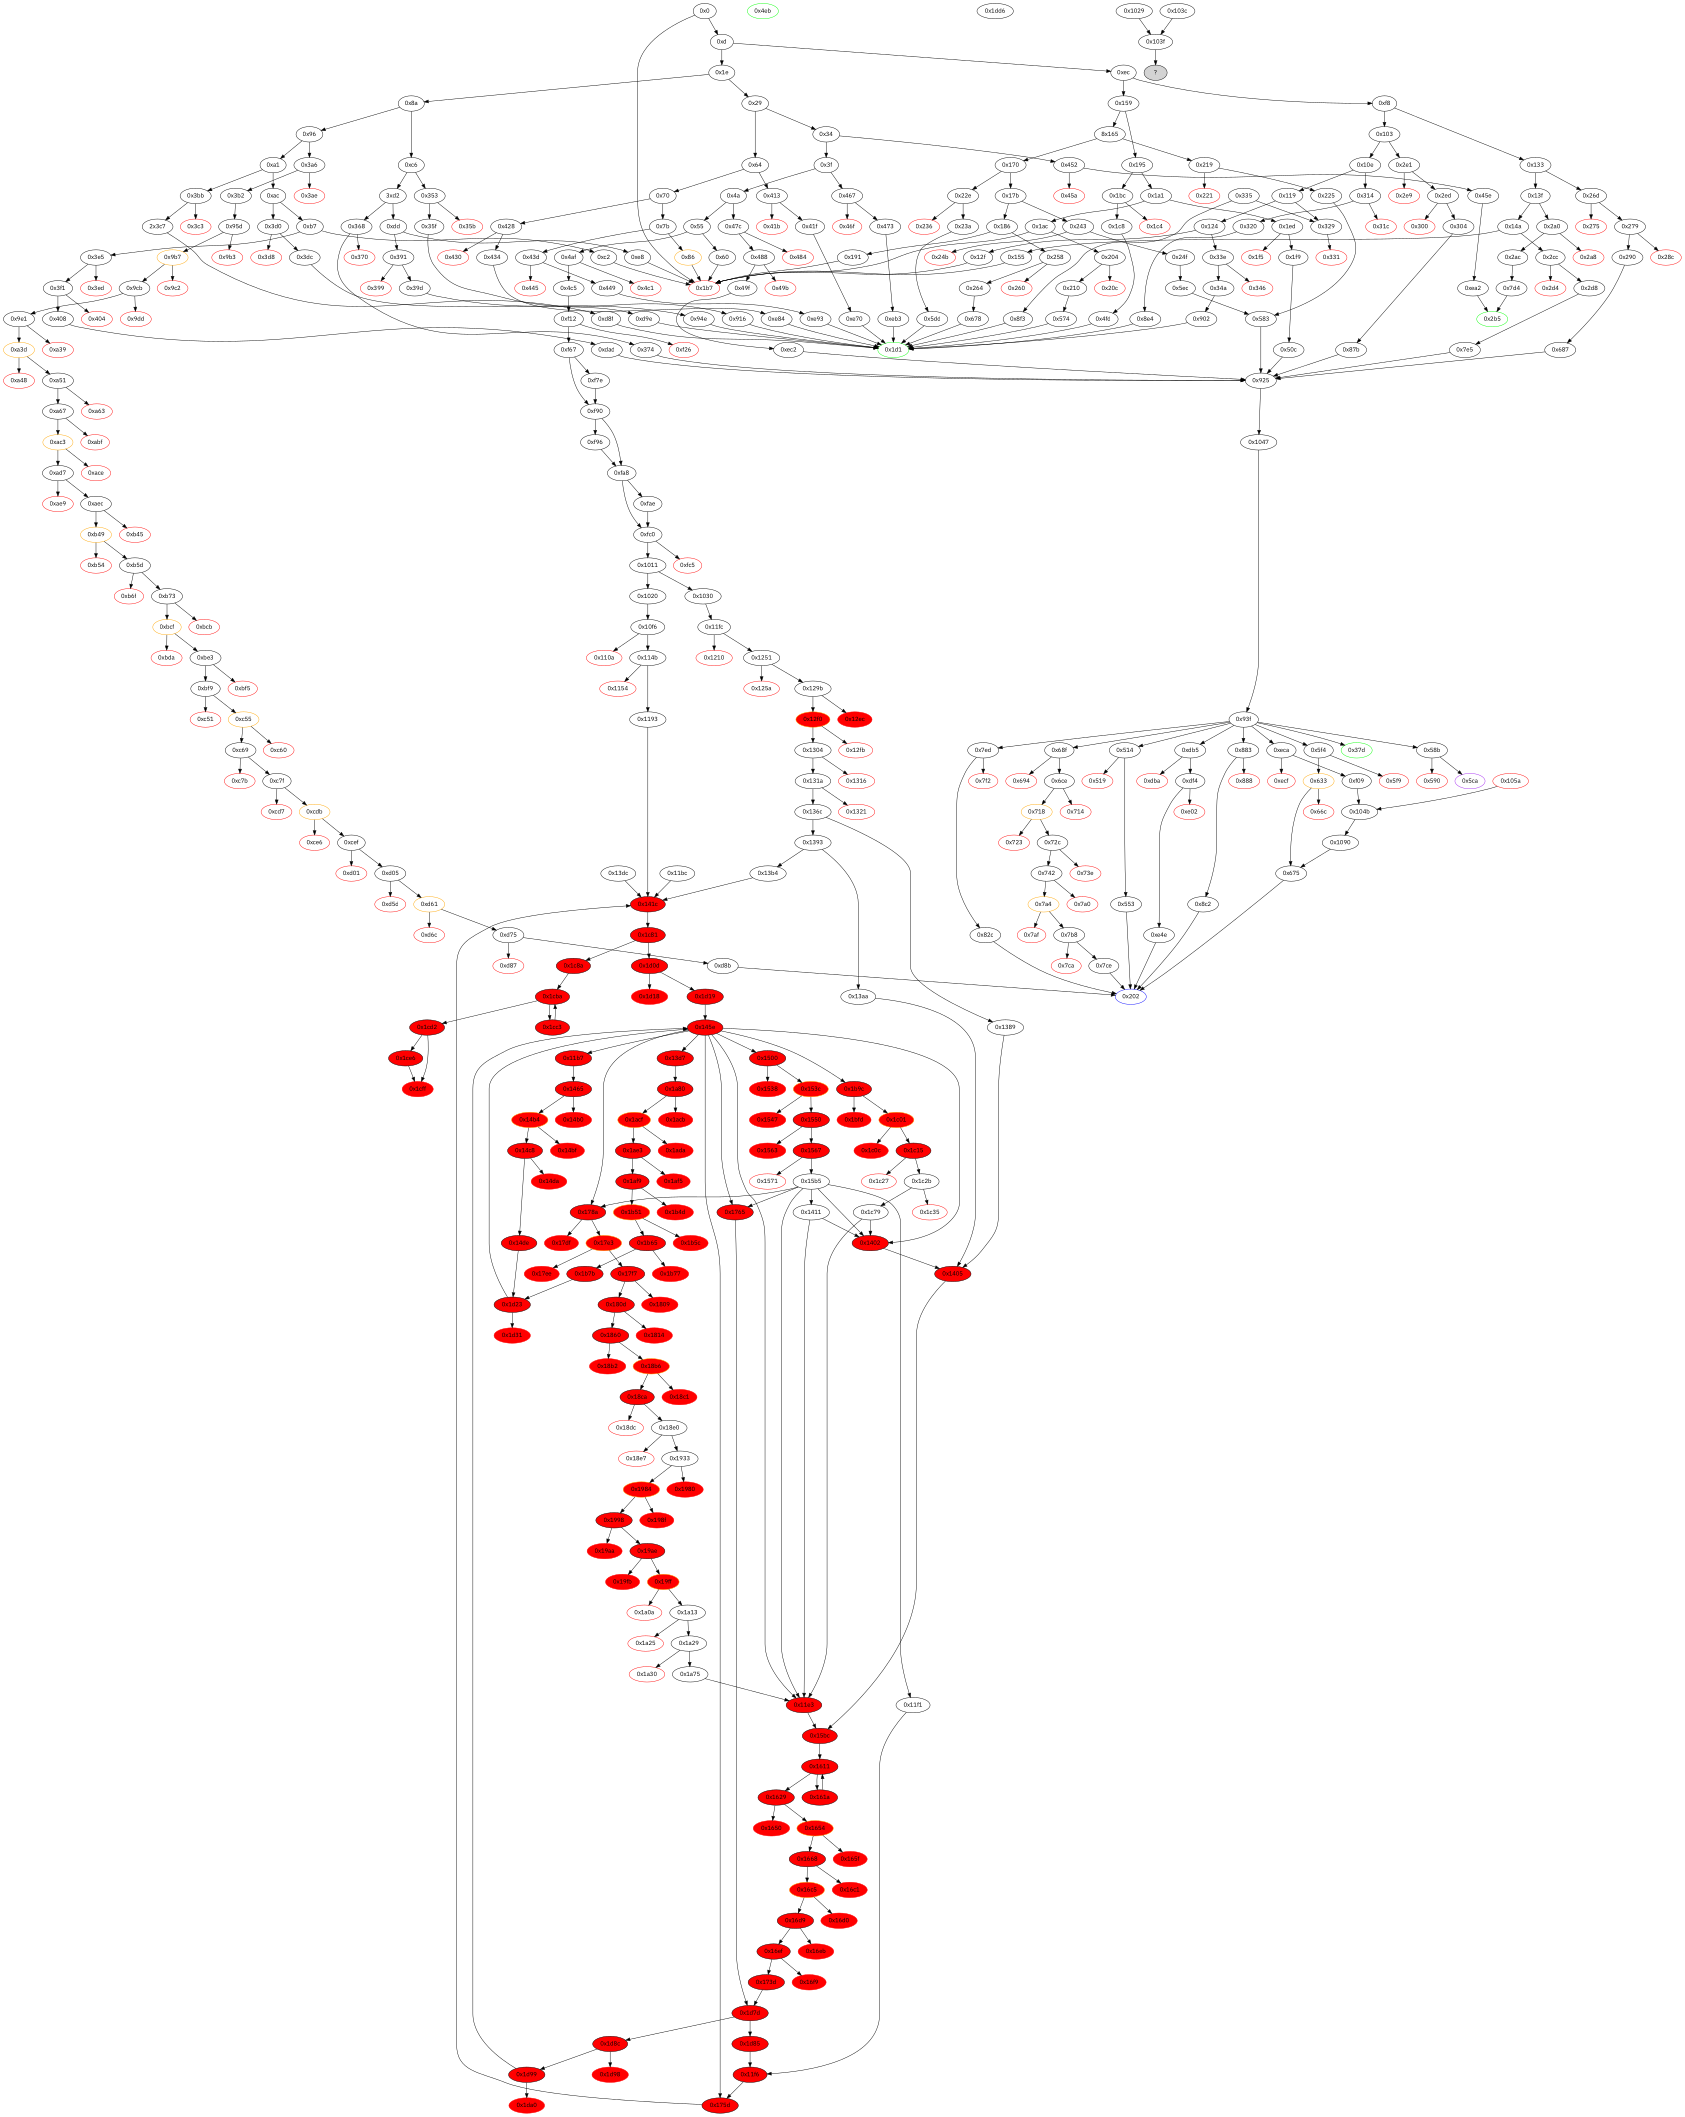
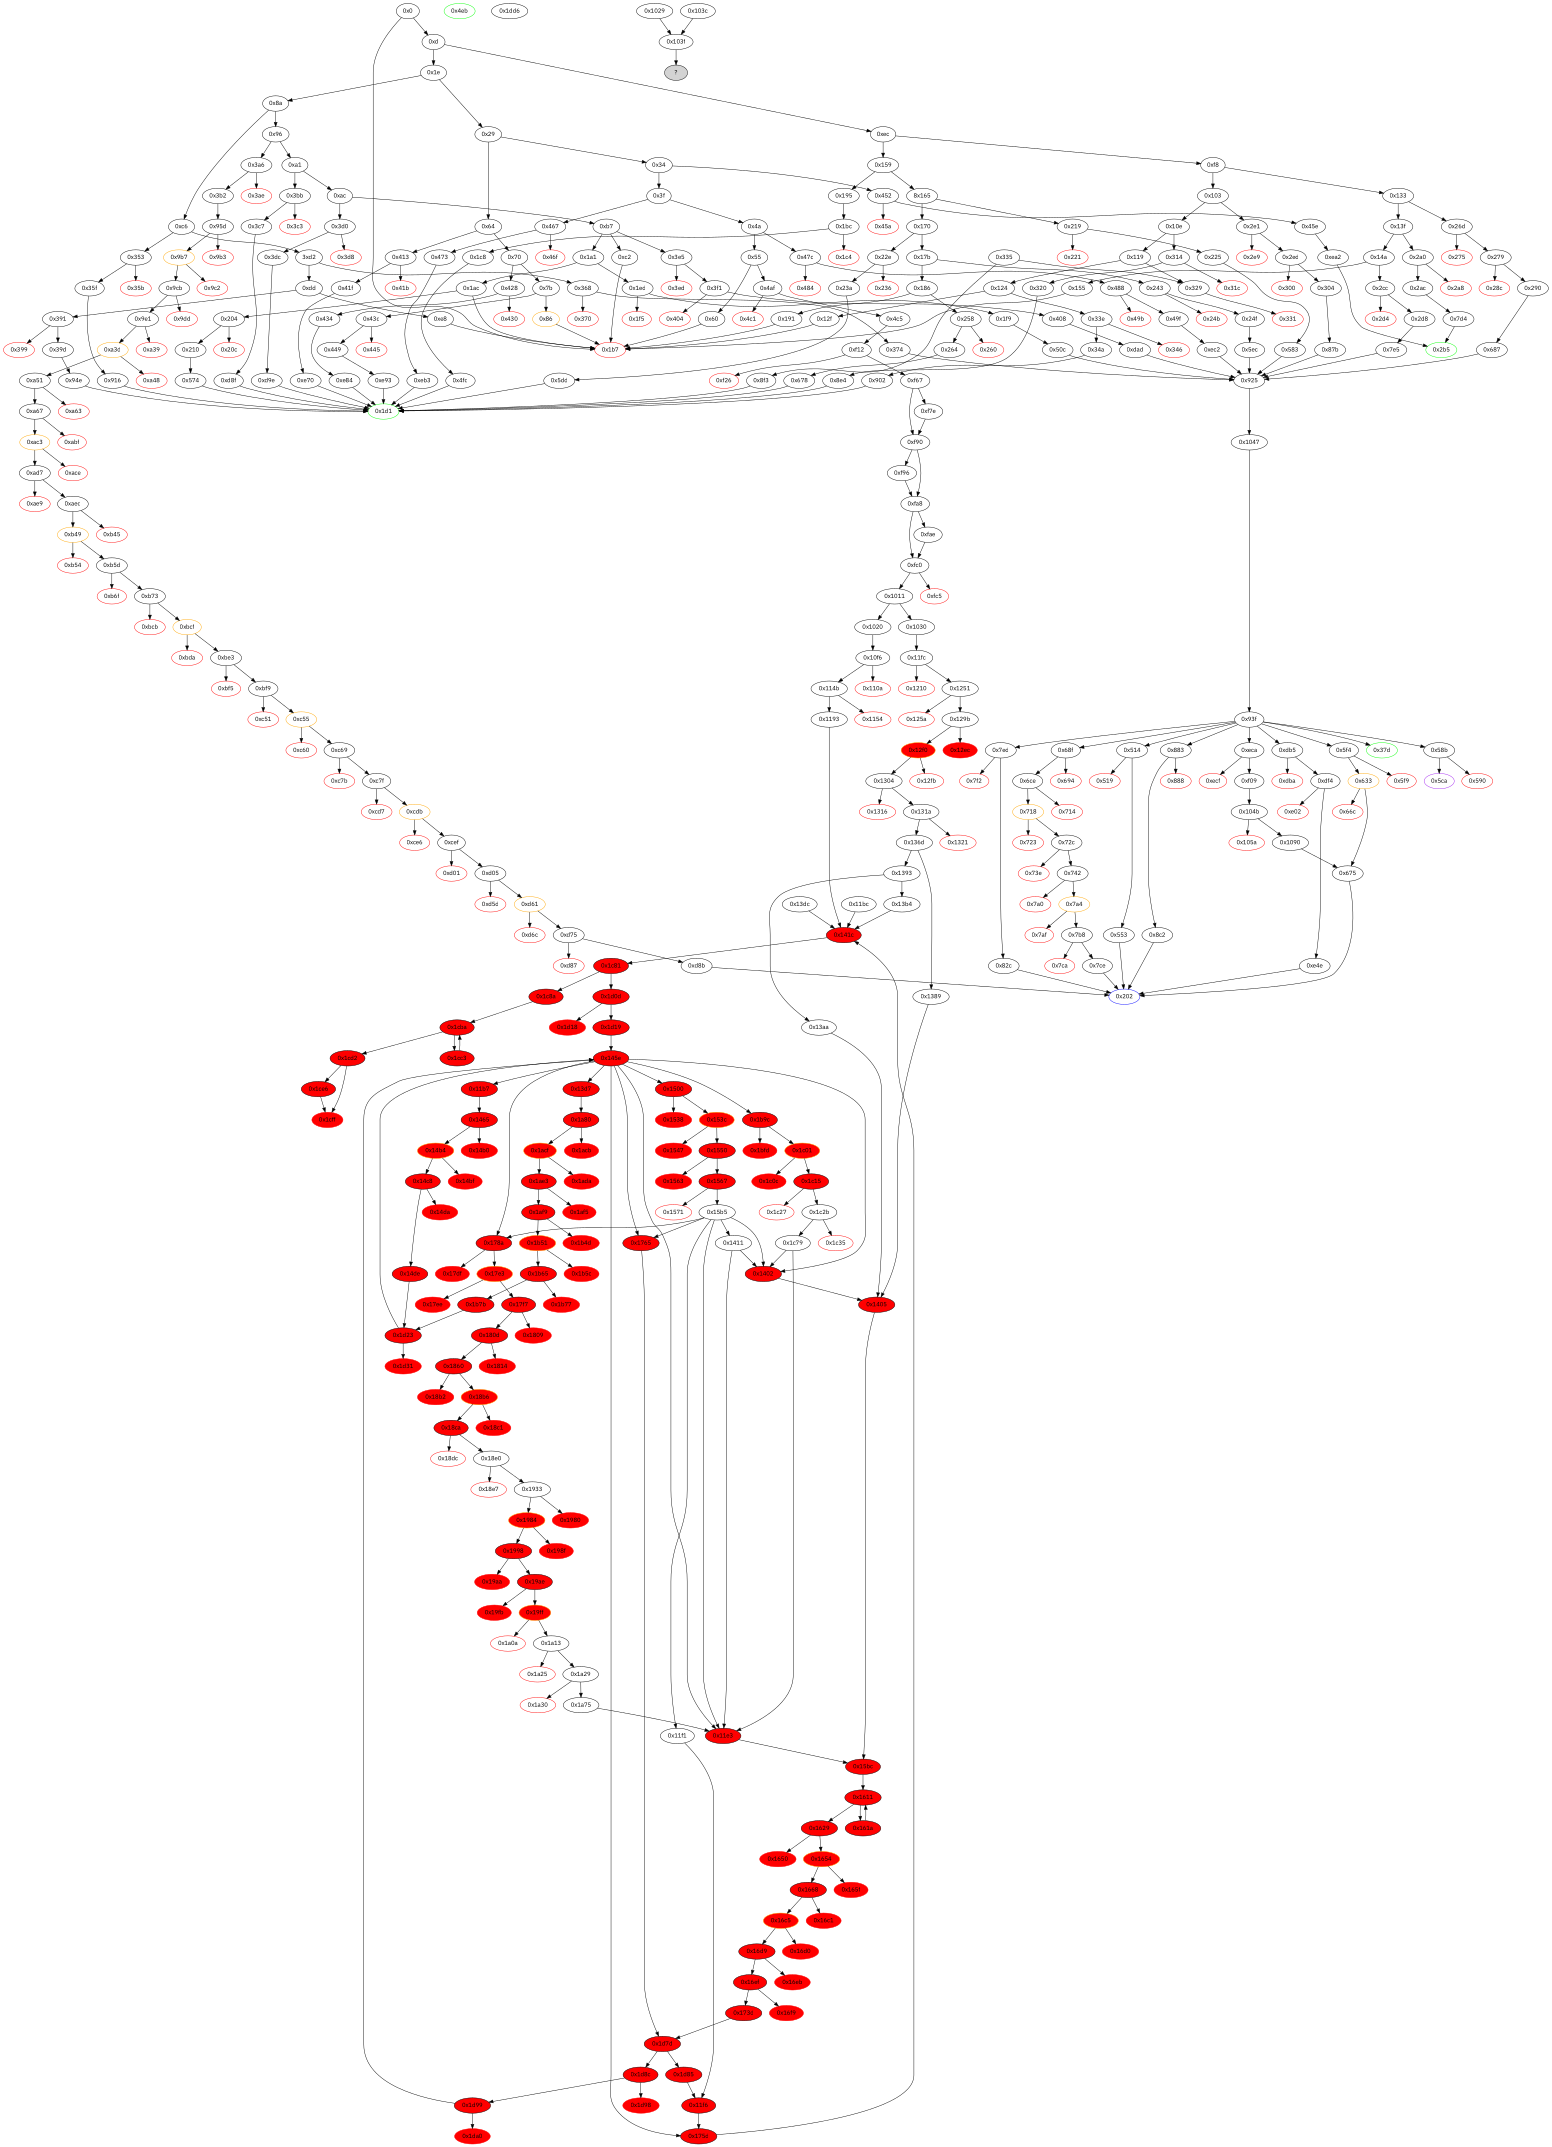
(1145, 179) -> (599, 240)
(158, 227) -> (256, 227)
(1218, 303) -> (1250, 363)
(1440, 799) -> (1248, 825)
